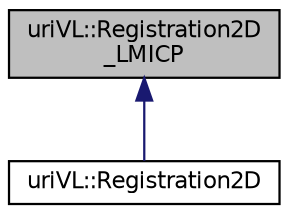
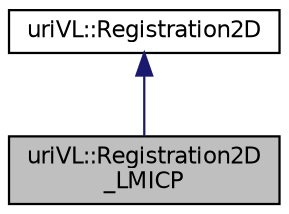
(144, 131) -> (144, 106)
